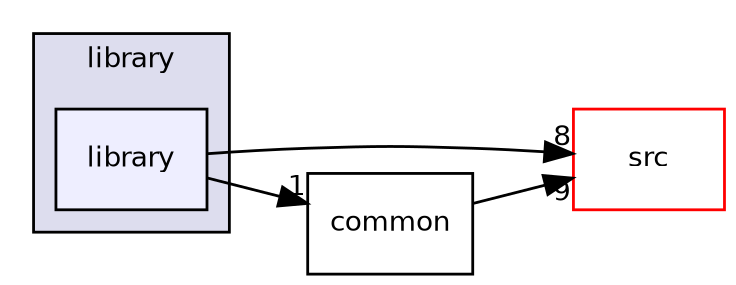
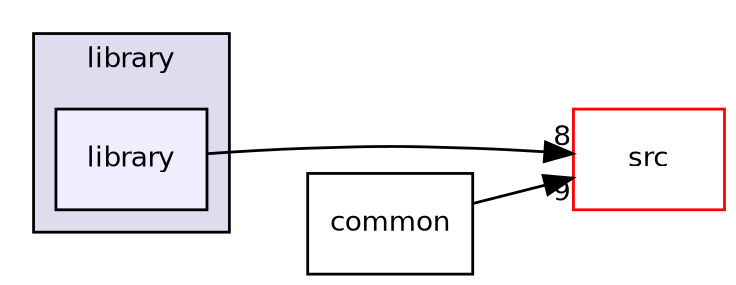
(247, 188) -> none
